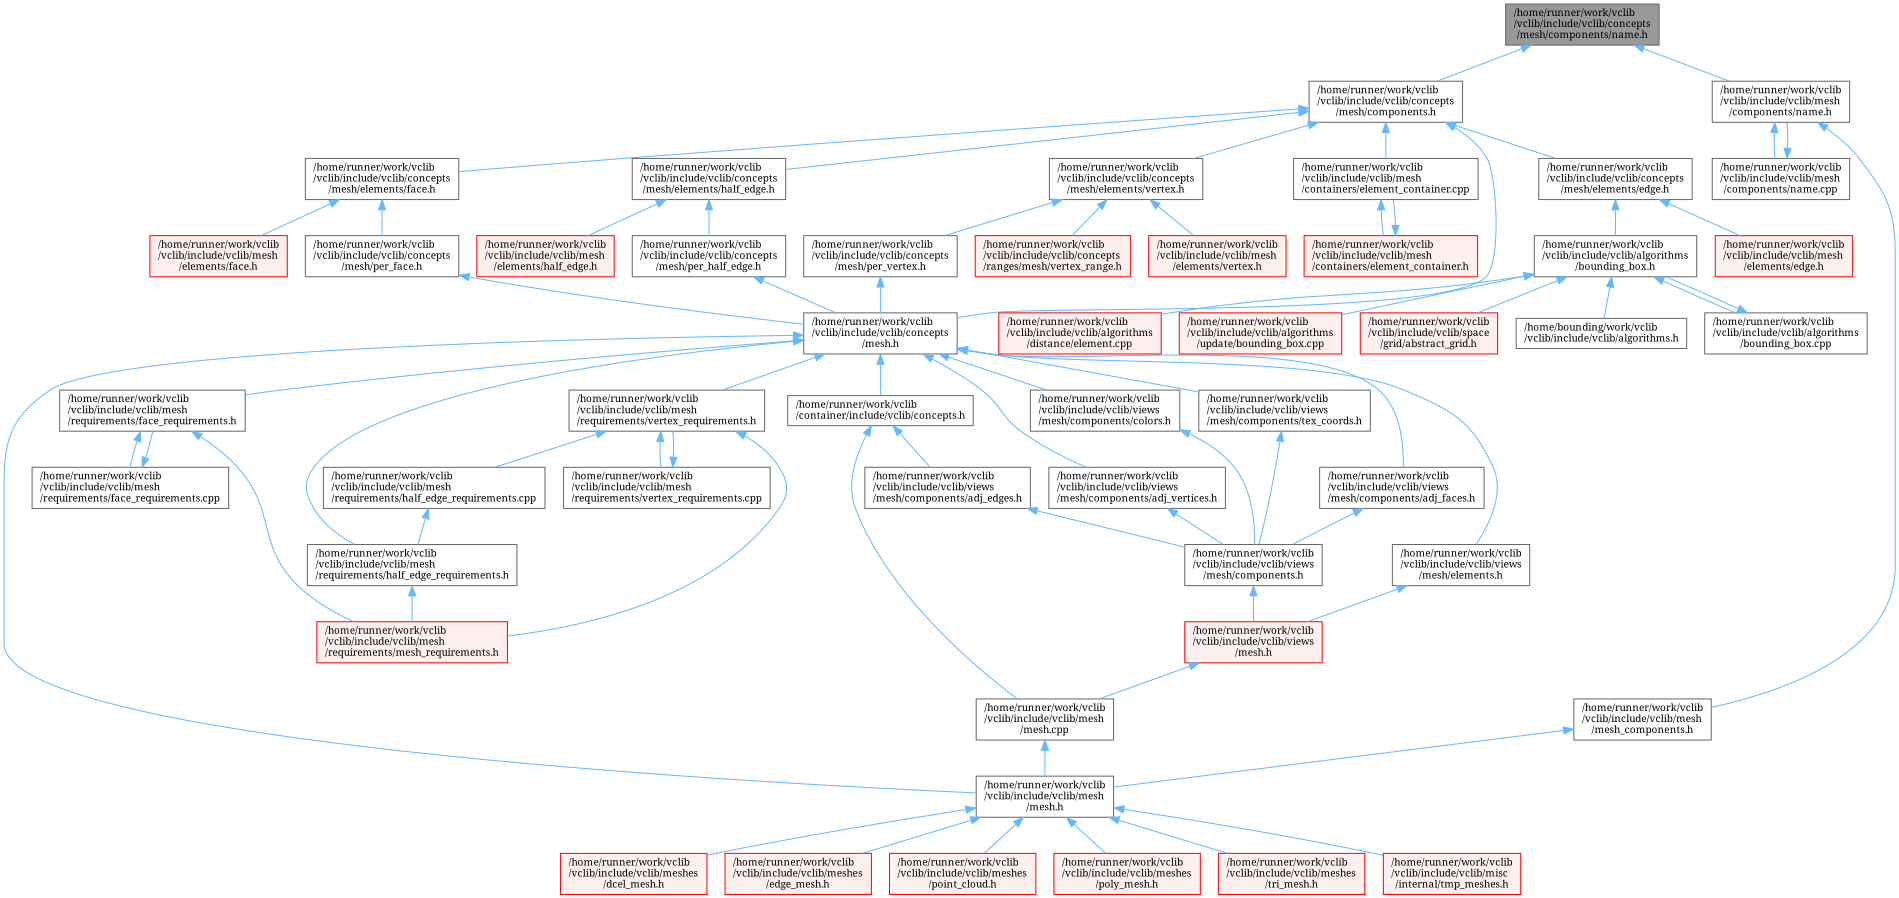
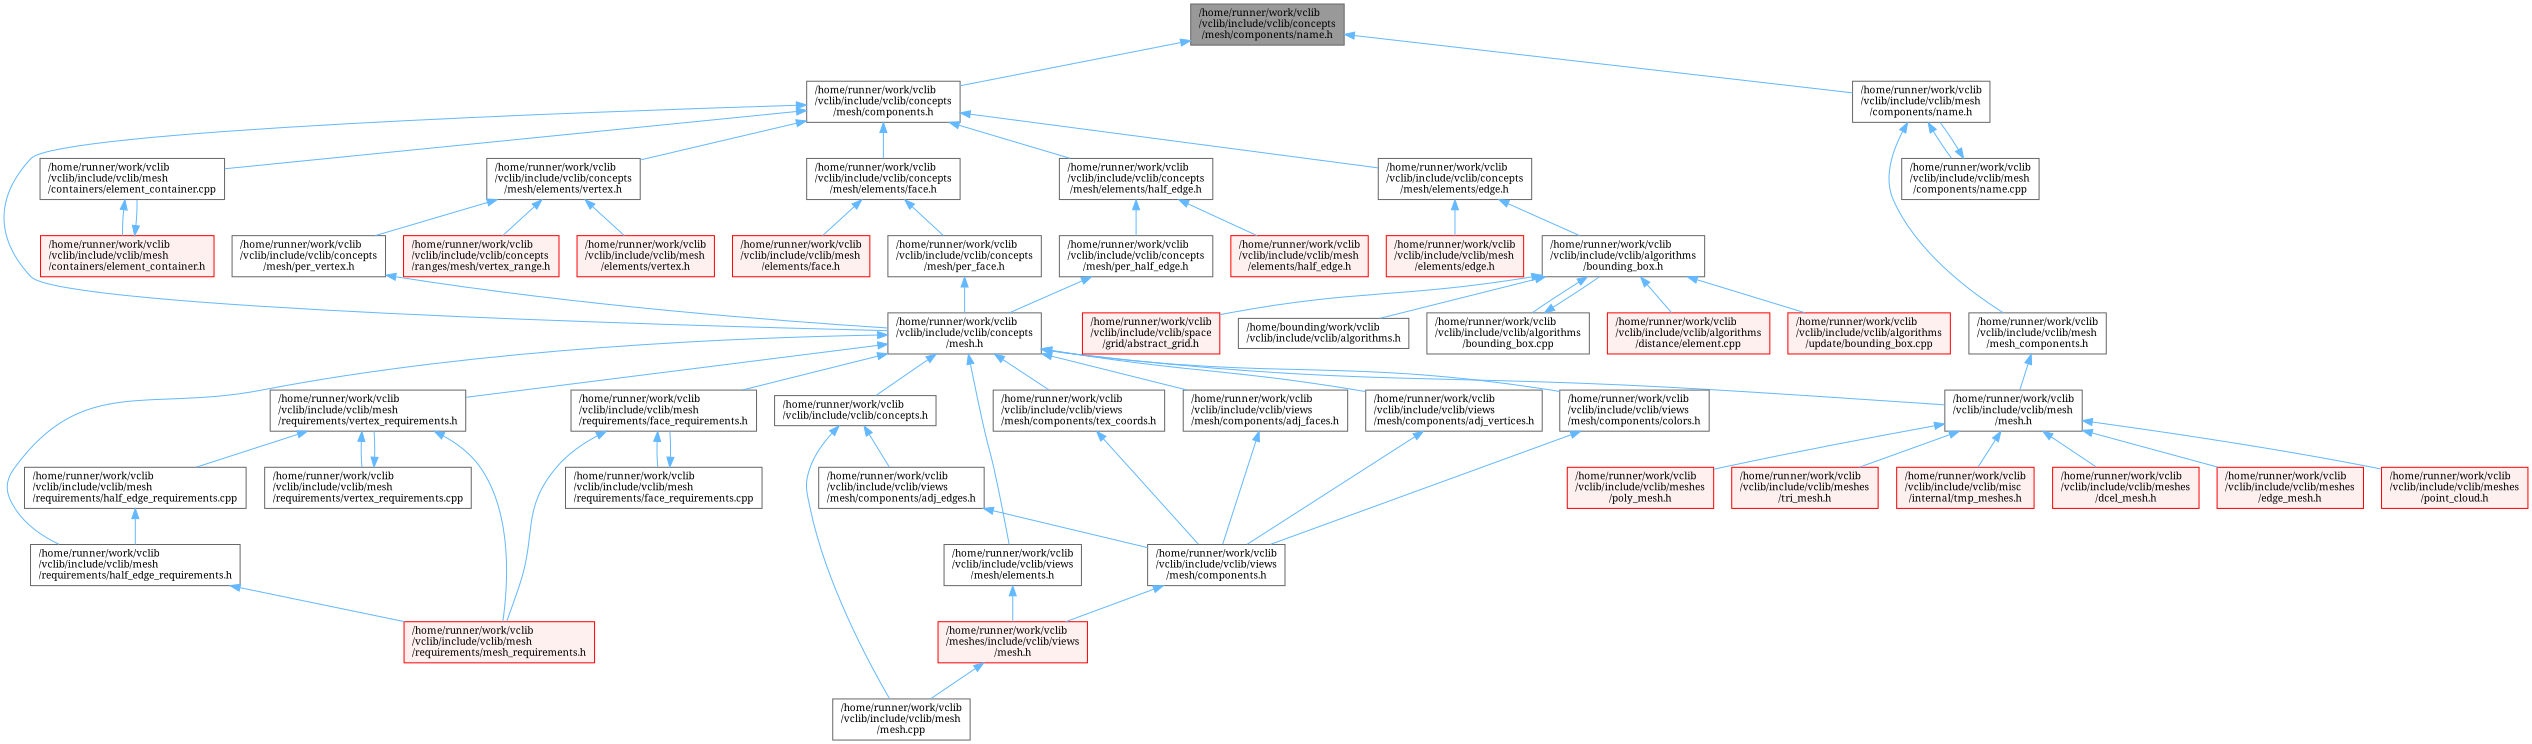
(880, 411) -> (855, 411)
(1253, 642) -> (1013, 642)
(1045, 763) -> none
